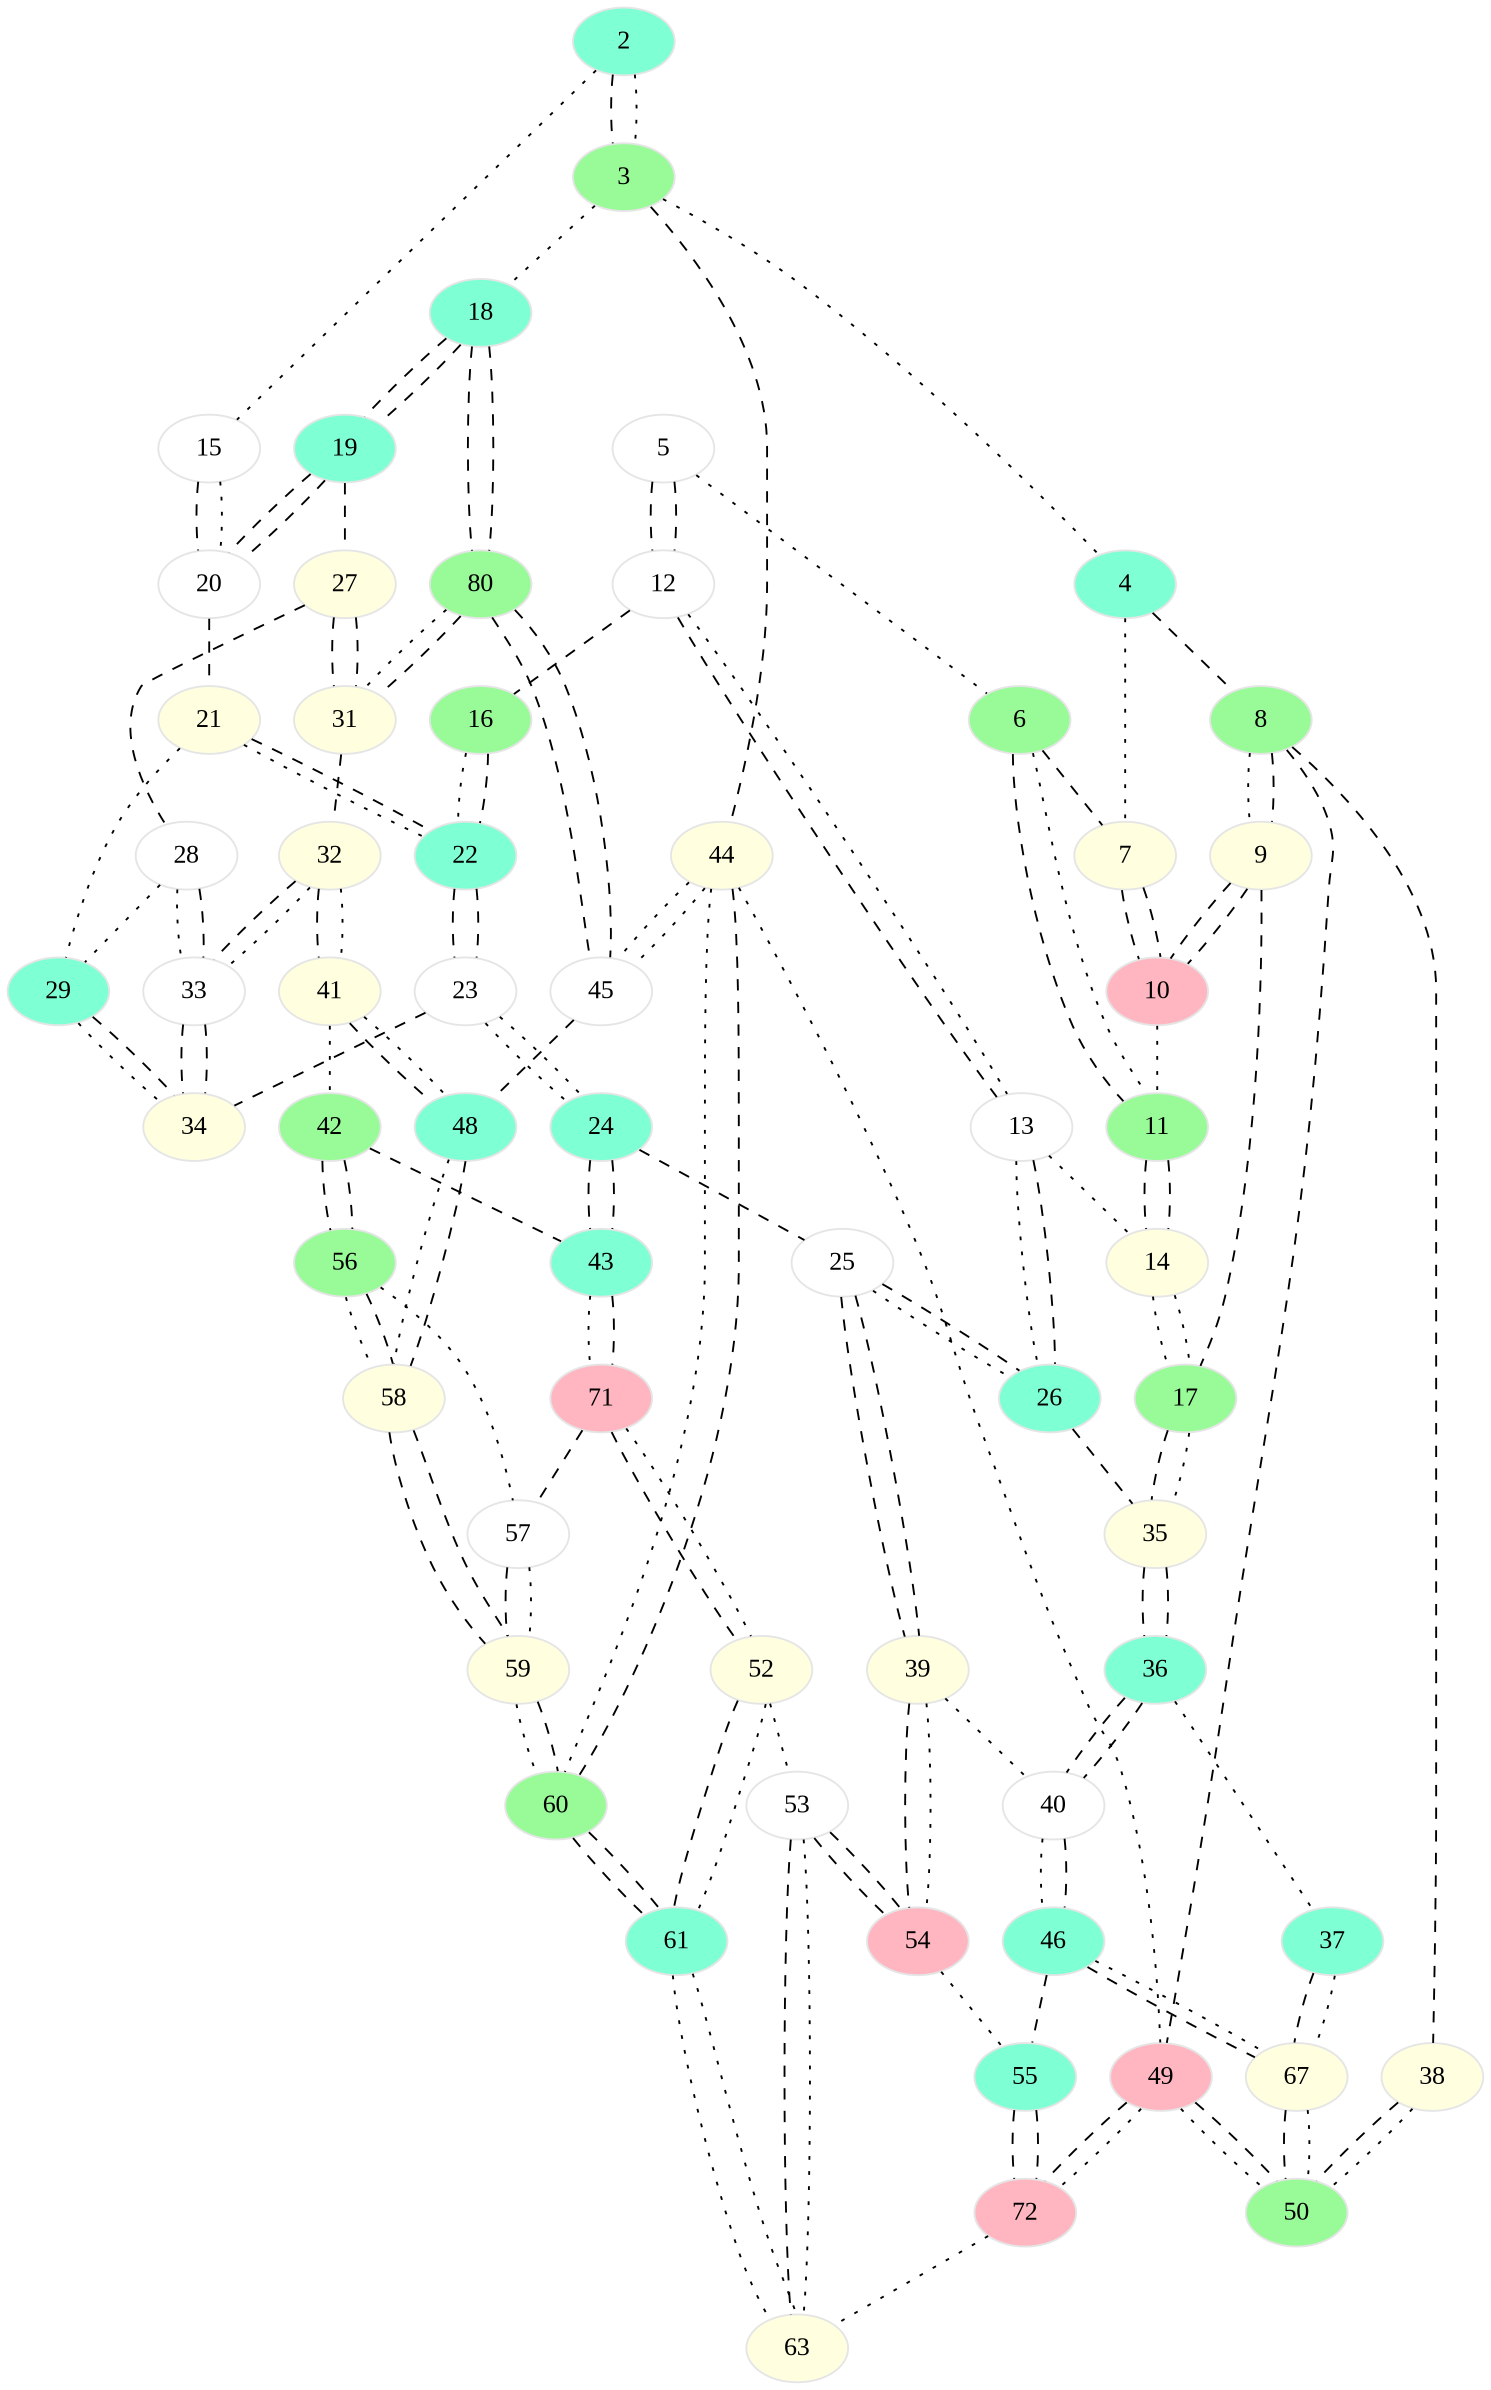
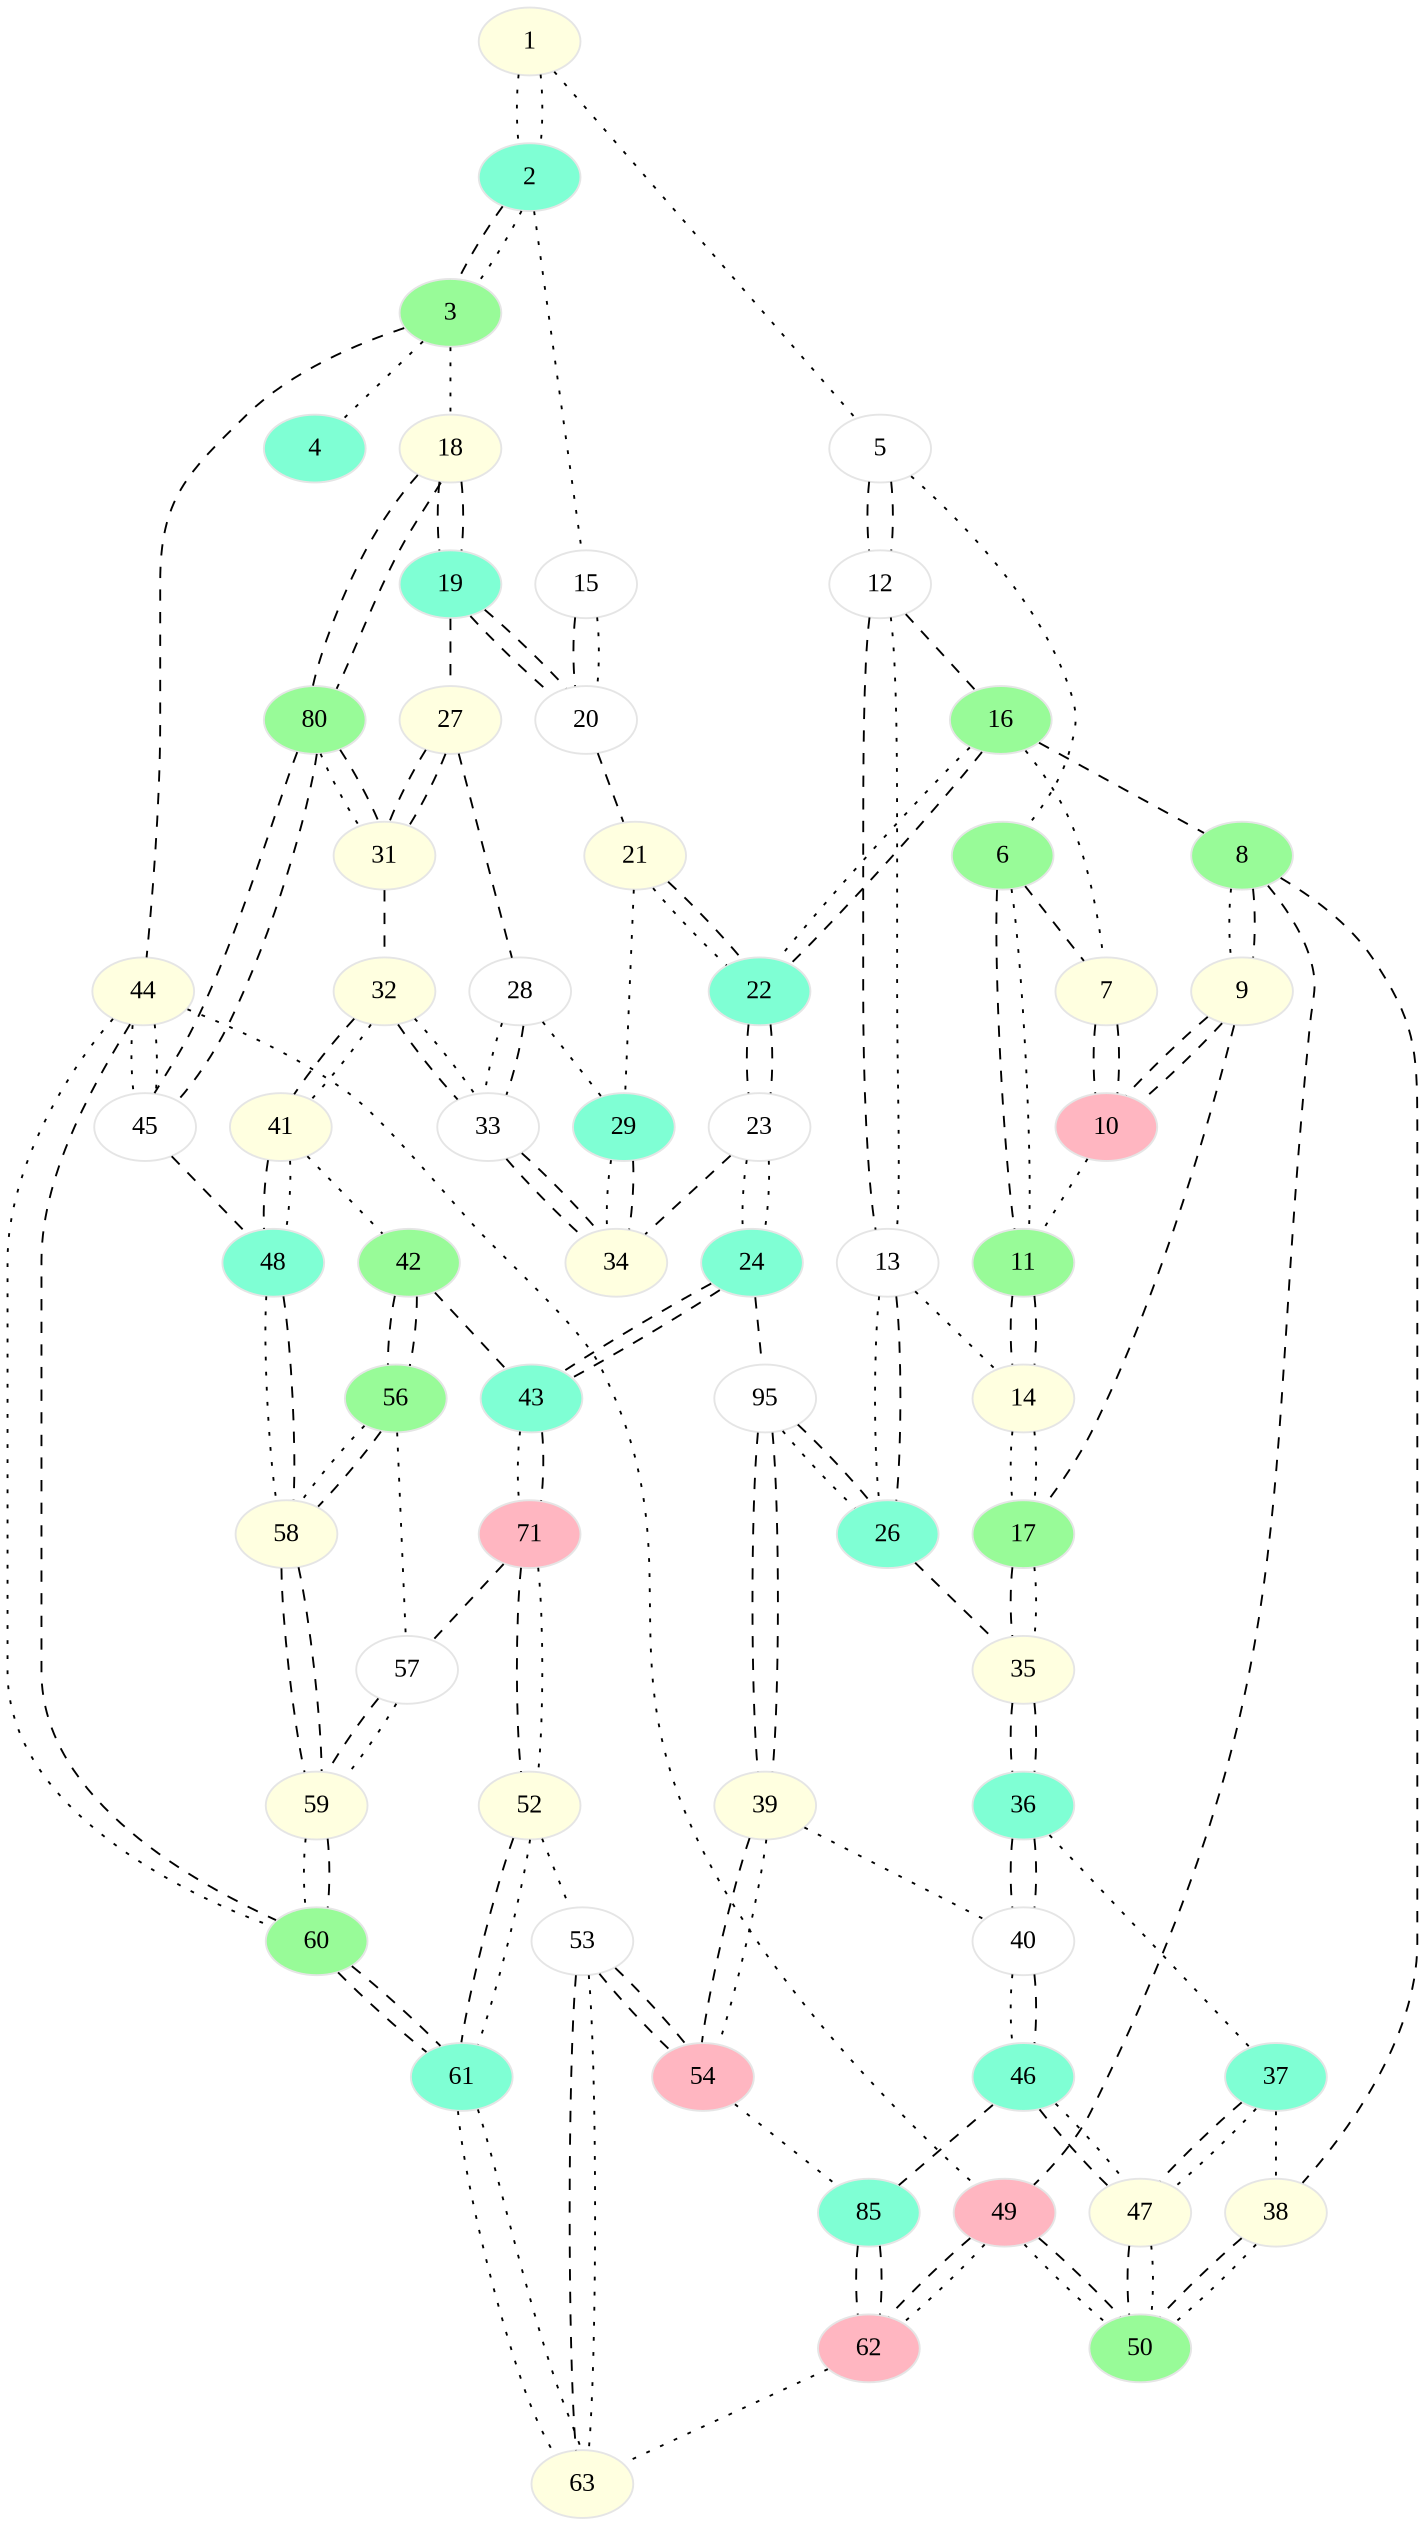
none -> (530, 41)
(481, 313) -> (450, 449)
(1193, 652) -> (1121, 788)
(1125, 720) -> (1080, 848)
(842, 1263) -> (765, 1398)
(1025, 2077) -> (869, 2213)
(1297, 2077) -> (1140, 2213)
none -> (1276, 2145)
(1025, 2213) -> (869, 2348)
